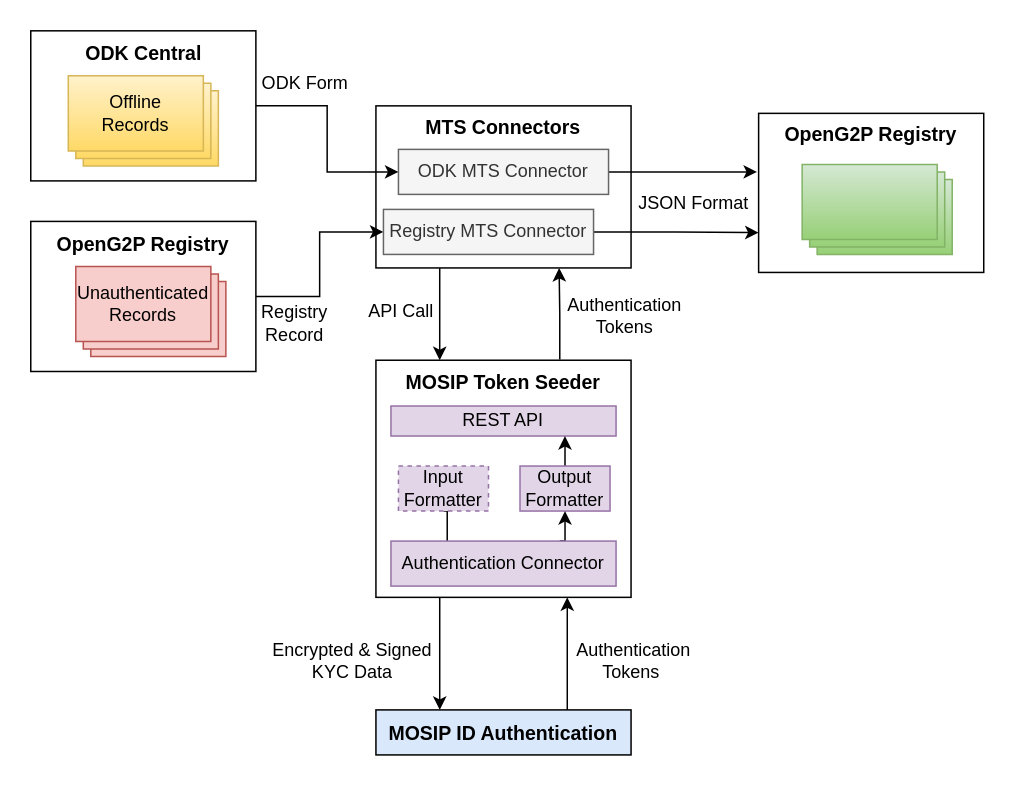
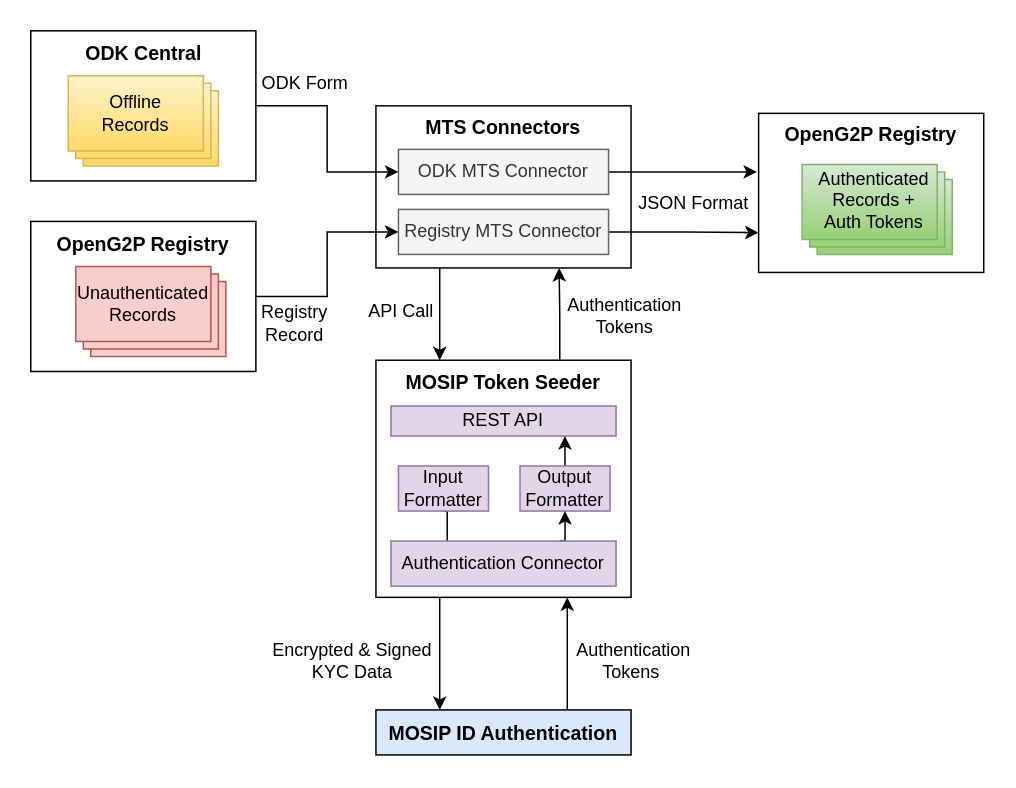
none -> (874, 200)
(488, 232) -> (503, 232)
(443, 488) -> (443, 488)
